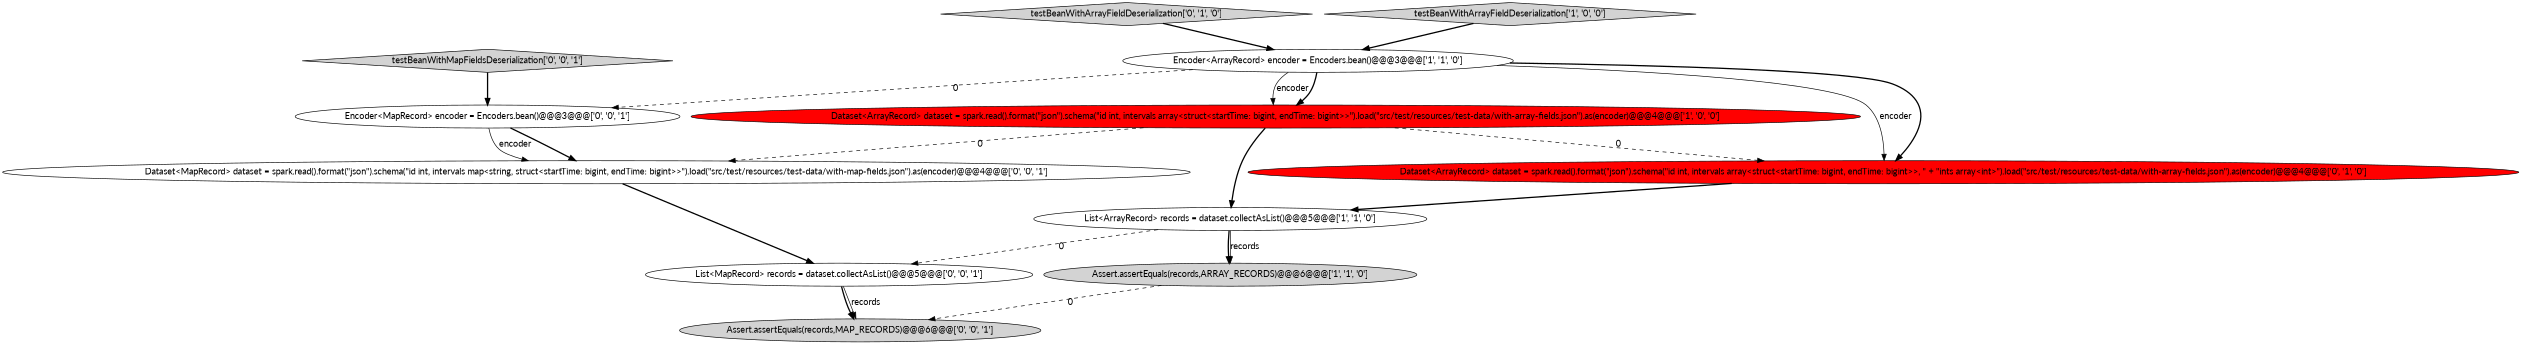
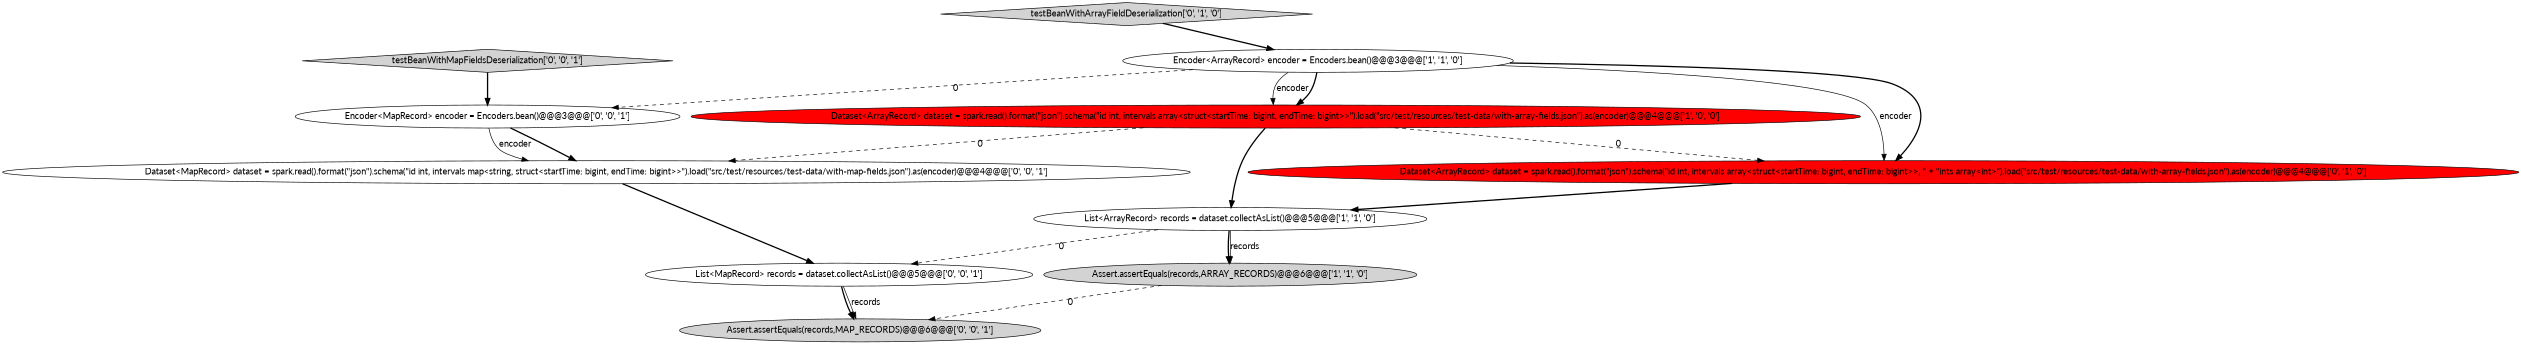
(1510, 14) -> none
